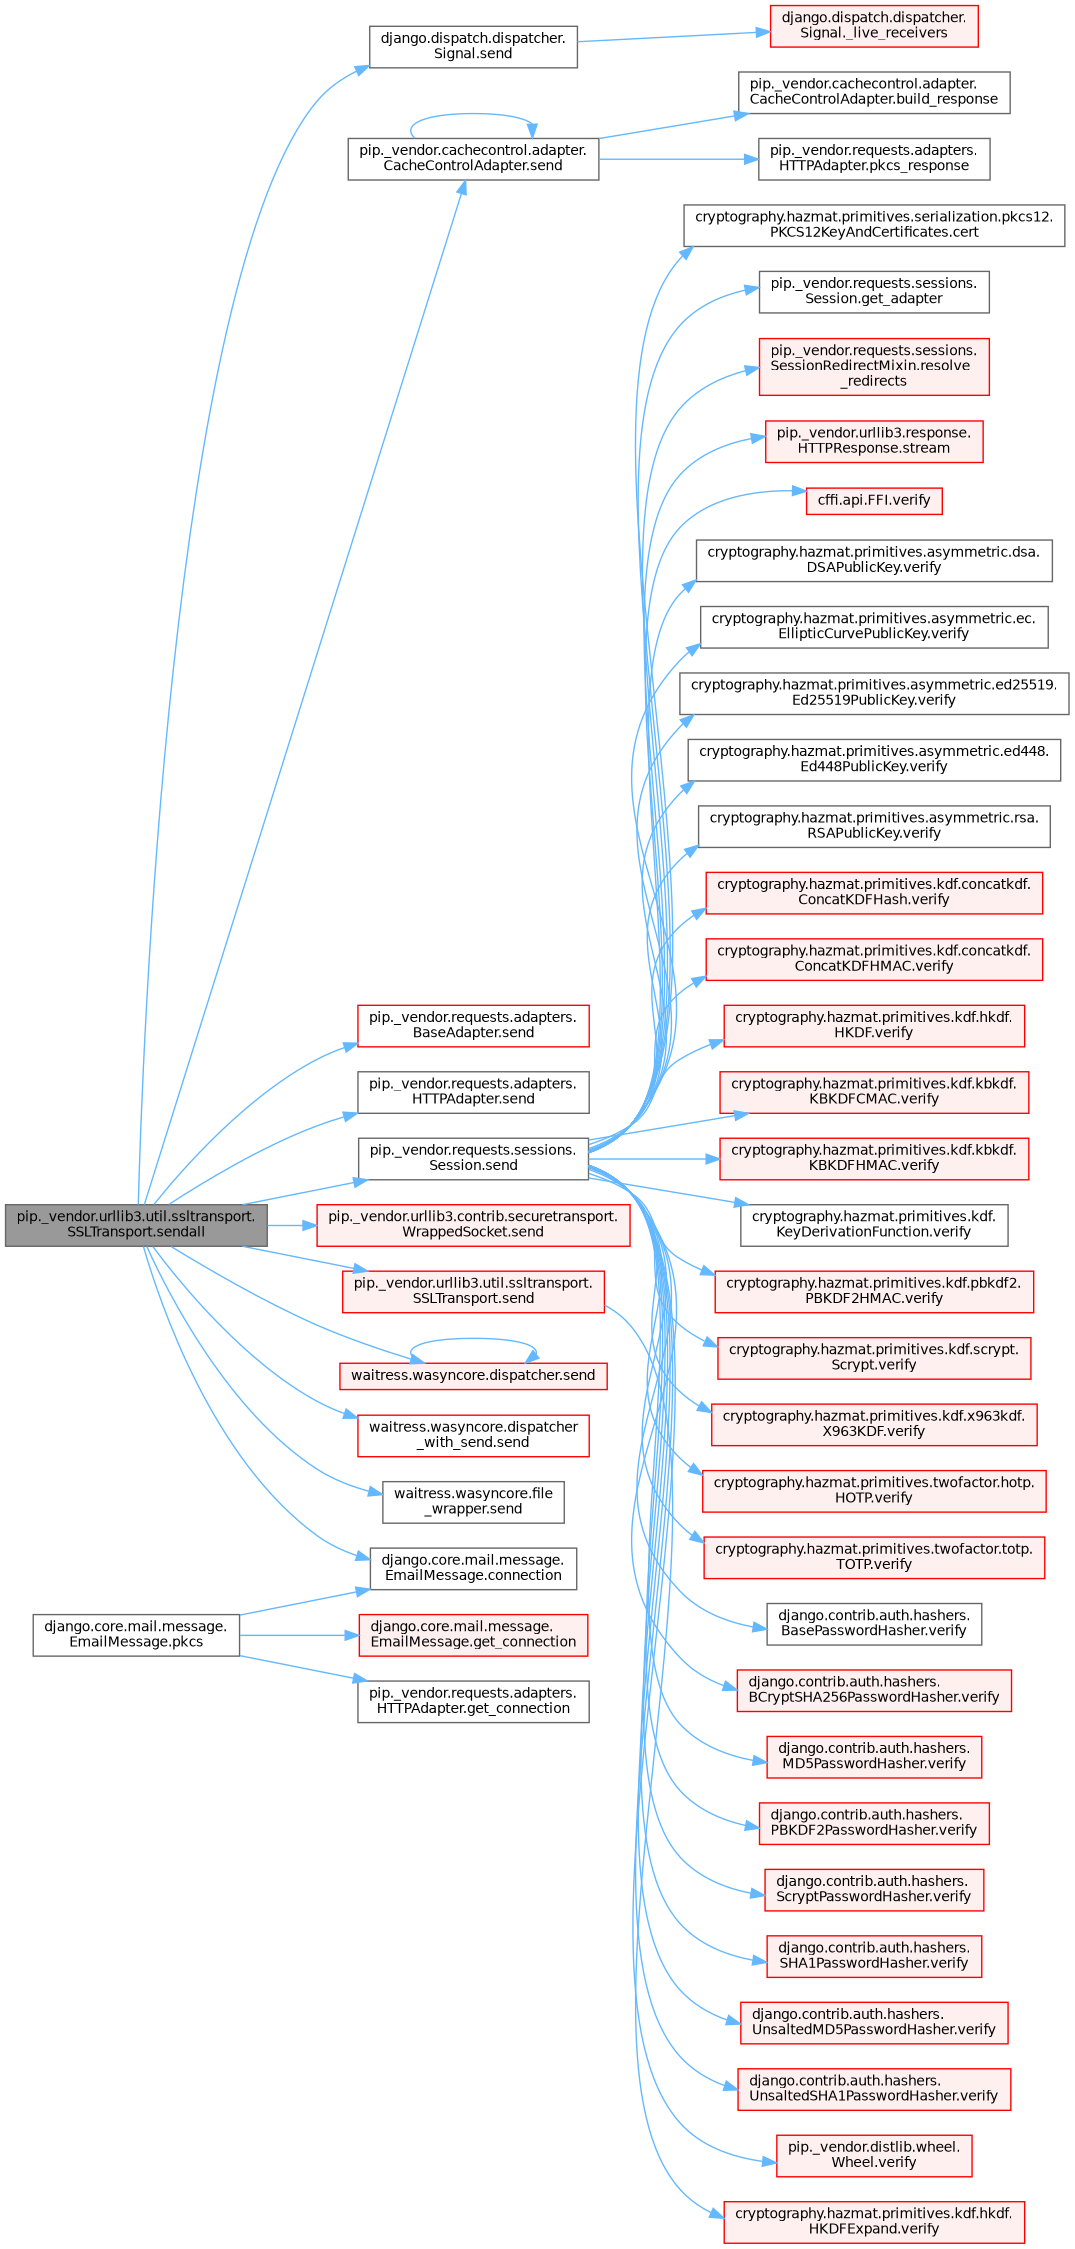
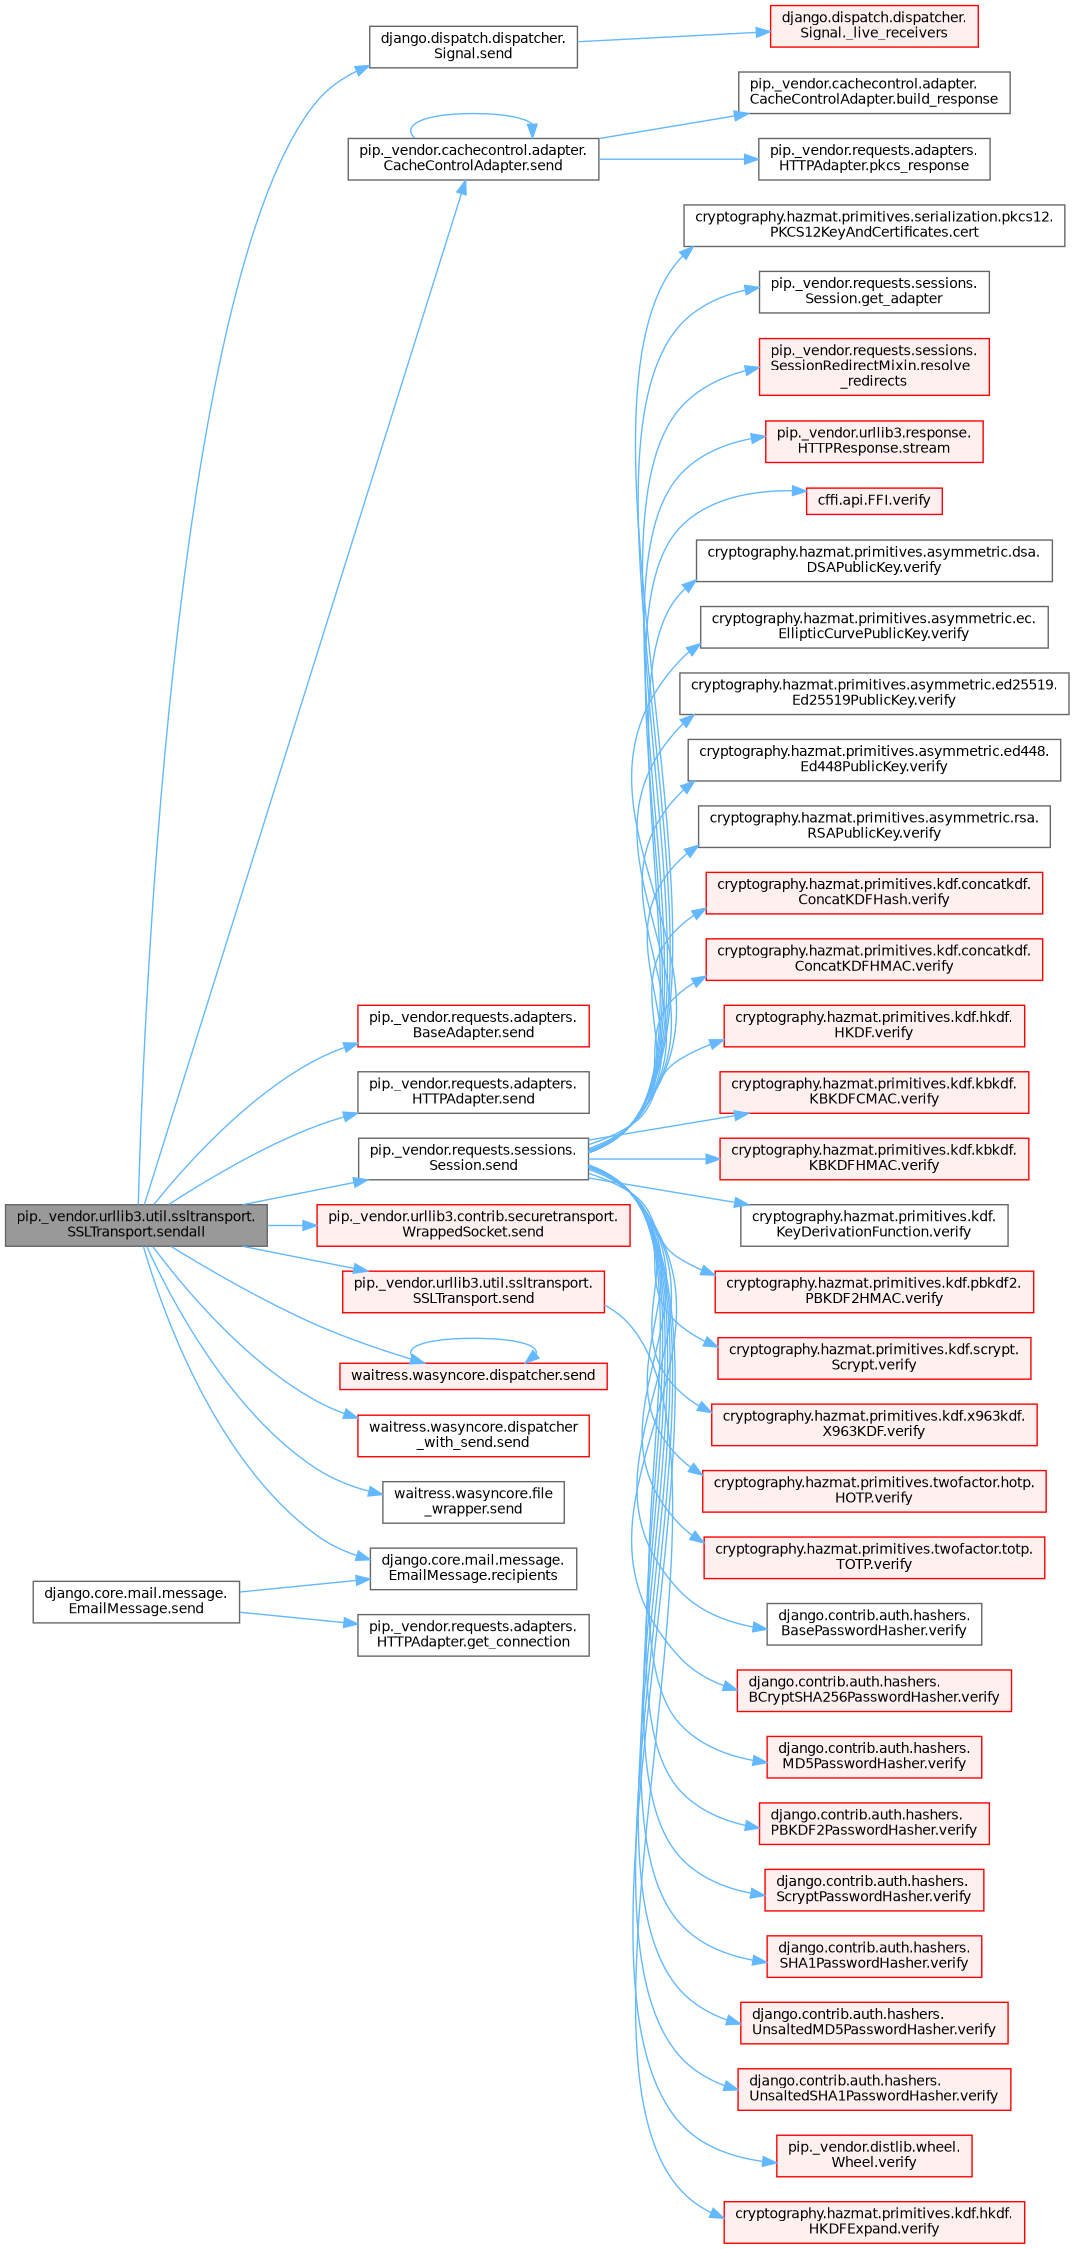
(474, 1569) -> (474, 1569)
(136, 1635) -> (136, 1602)
(474, 1635) -> none
